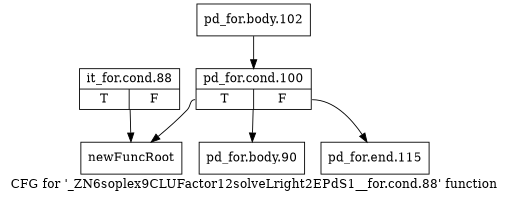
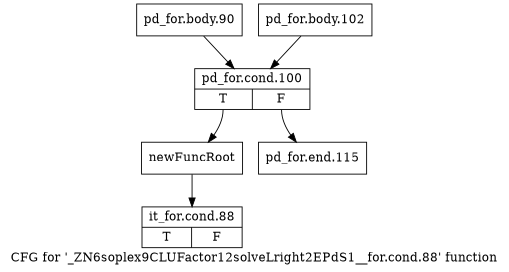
(130, 121) -> (192, 186)
(253, 121) -> (216, 49)
